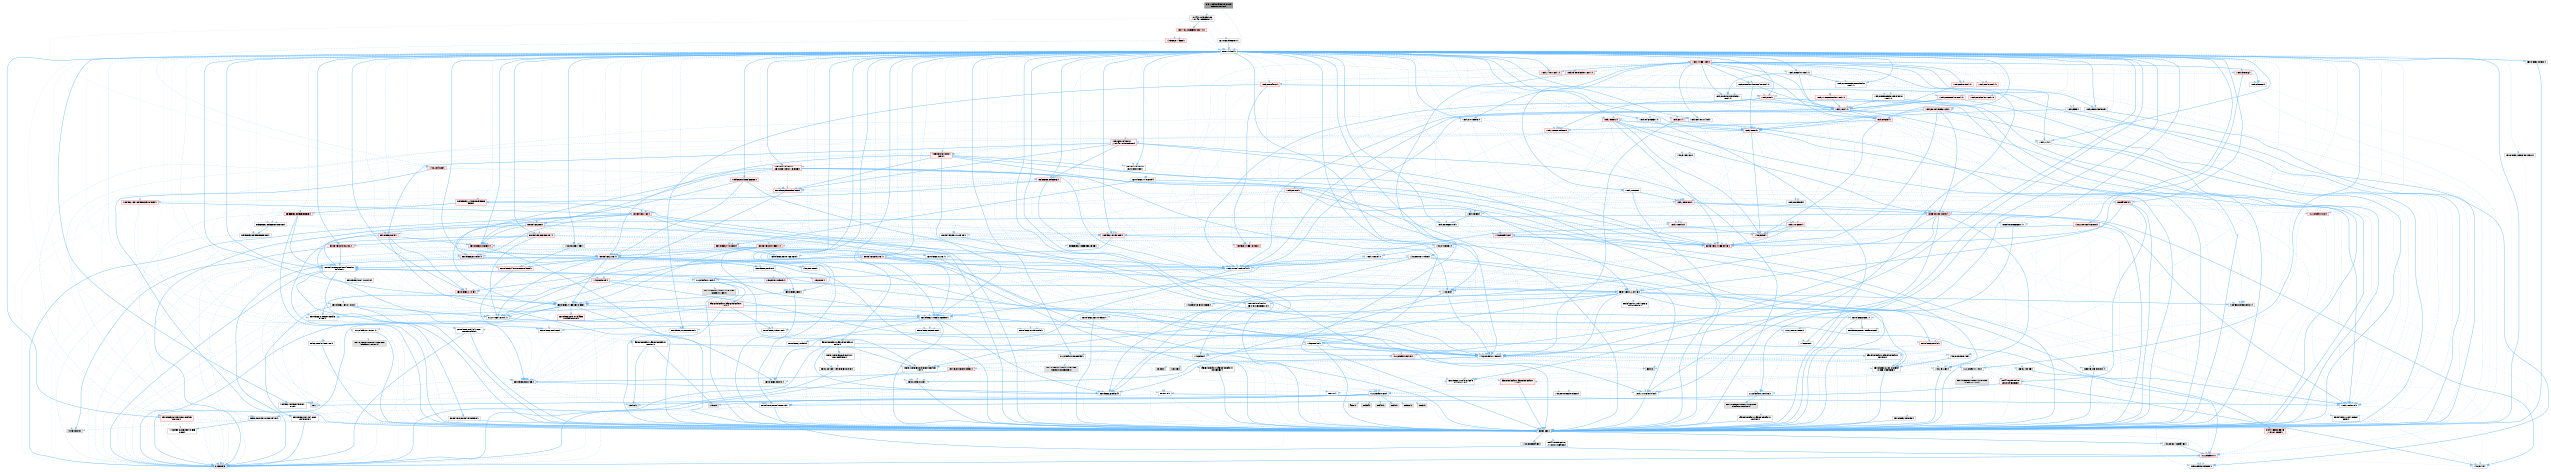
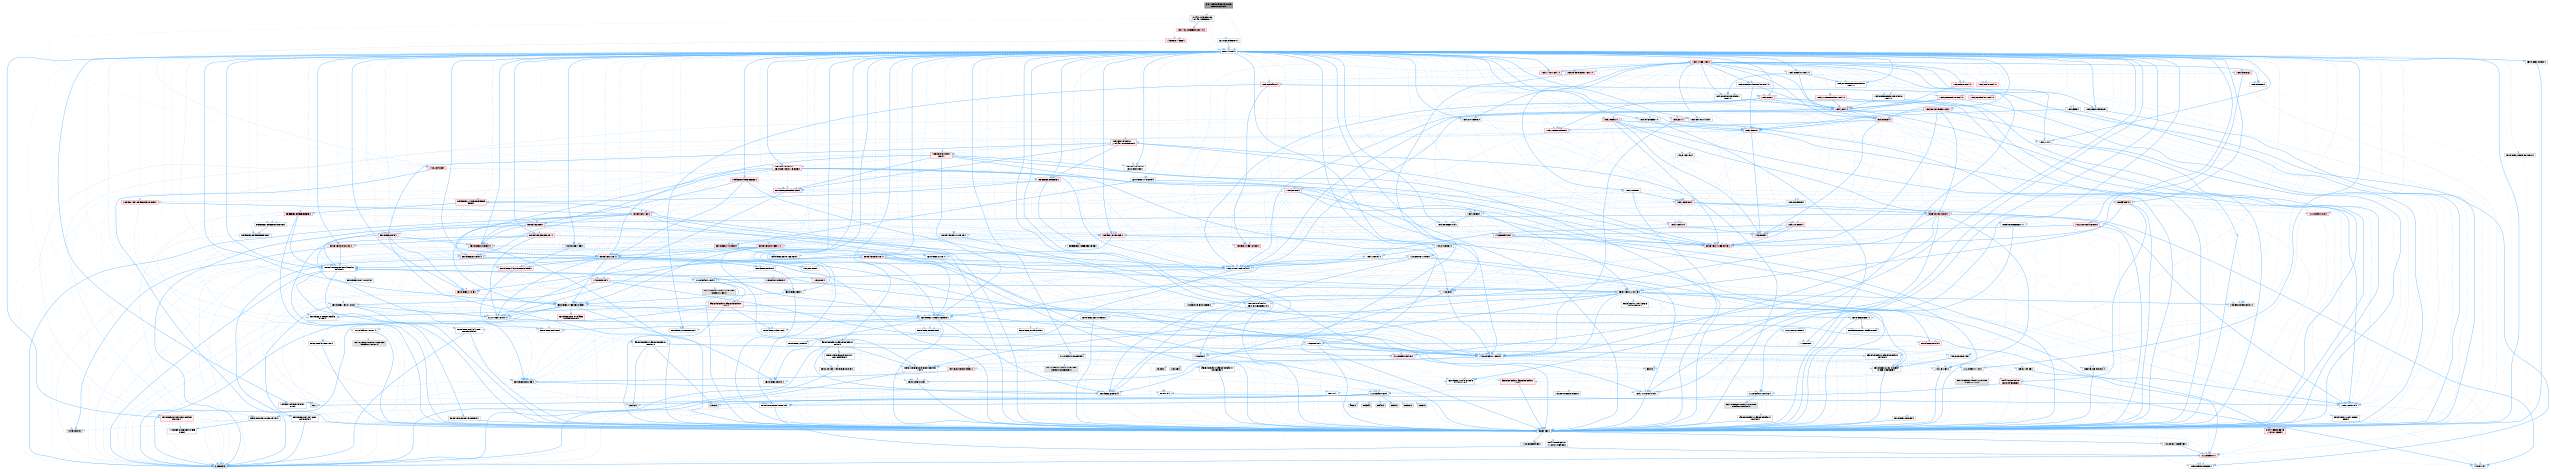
(482, 296) -> (479, 301)
